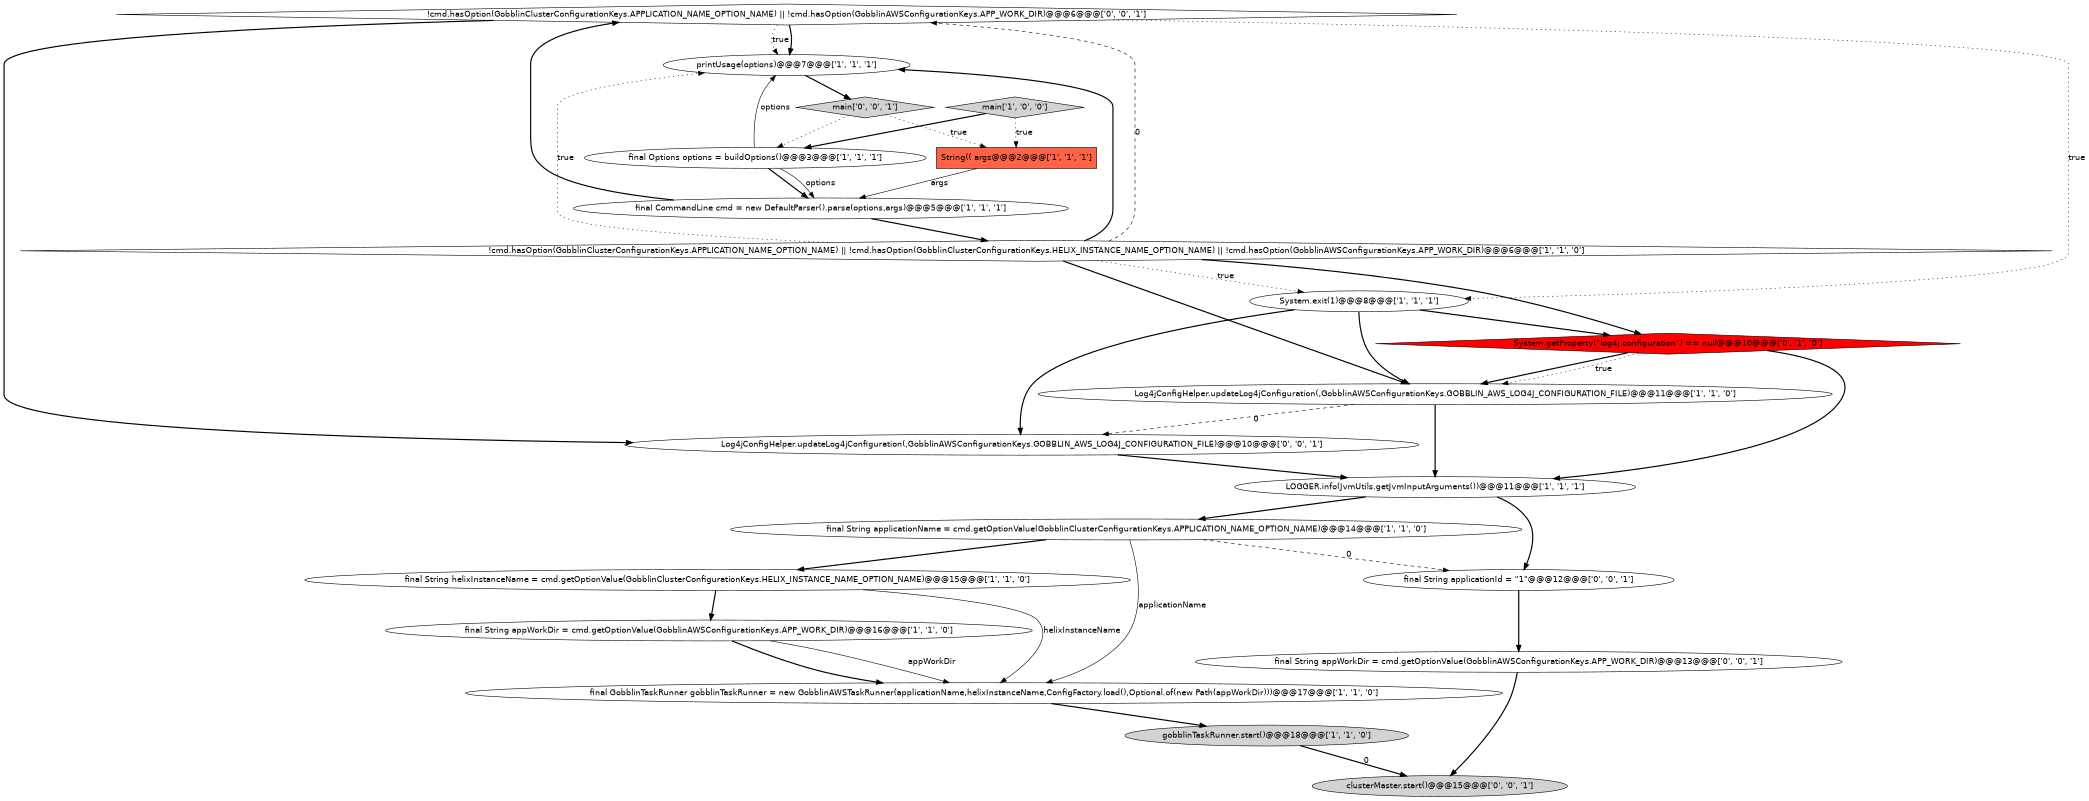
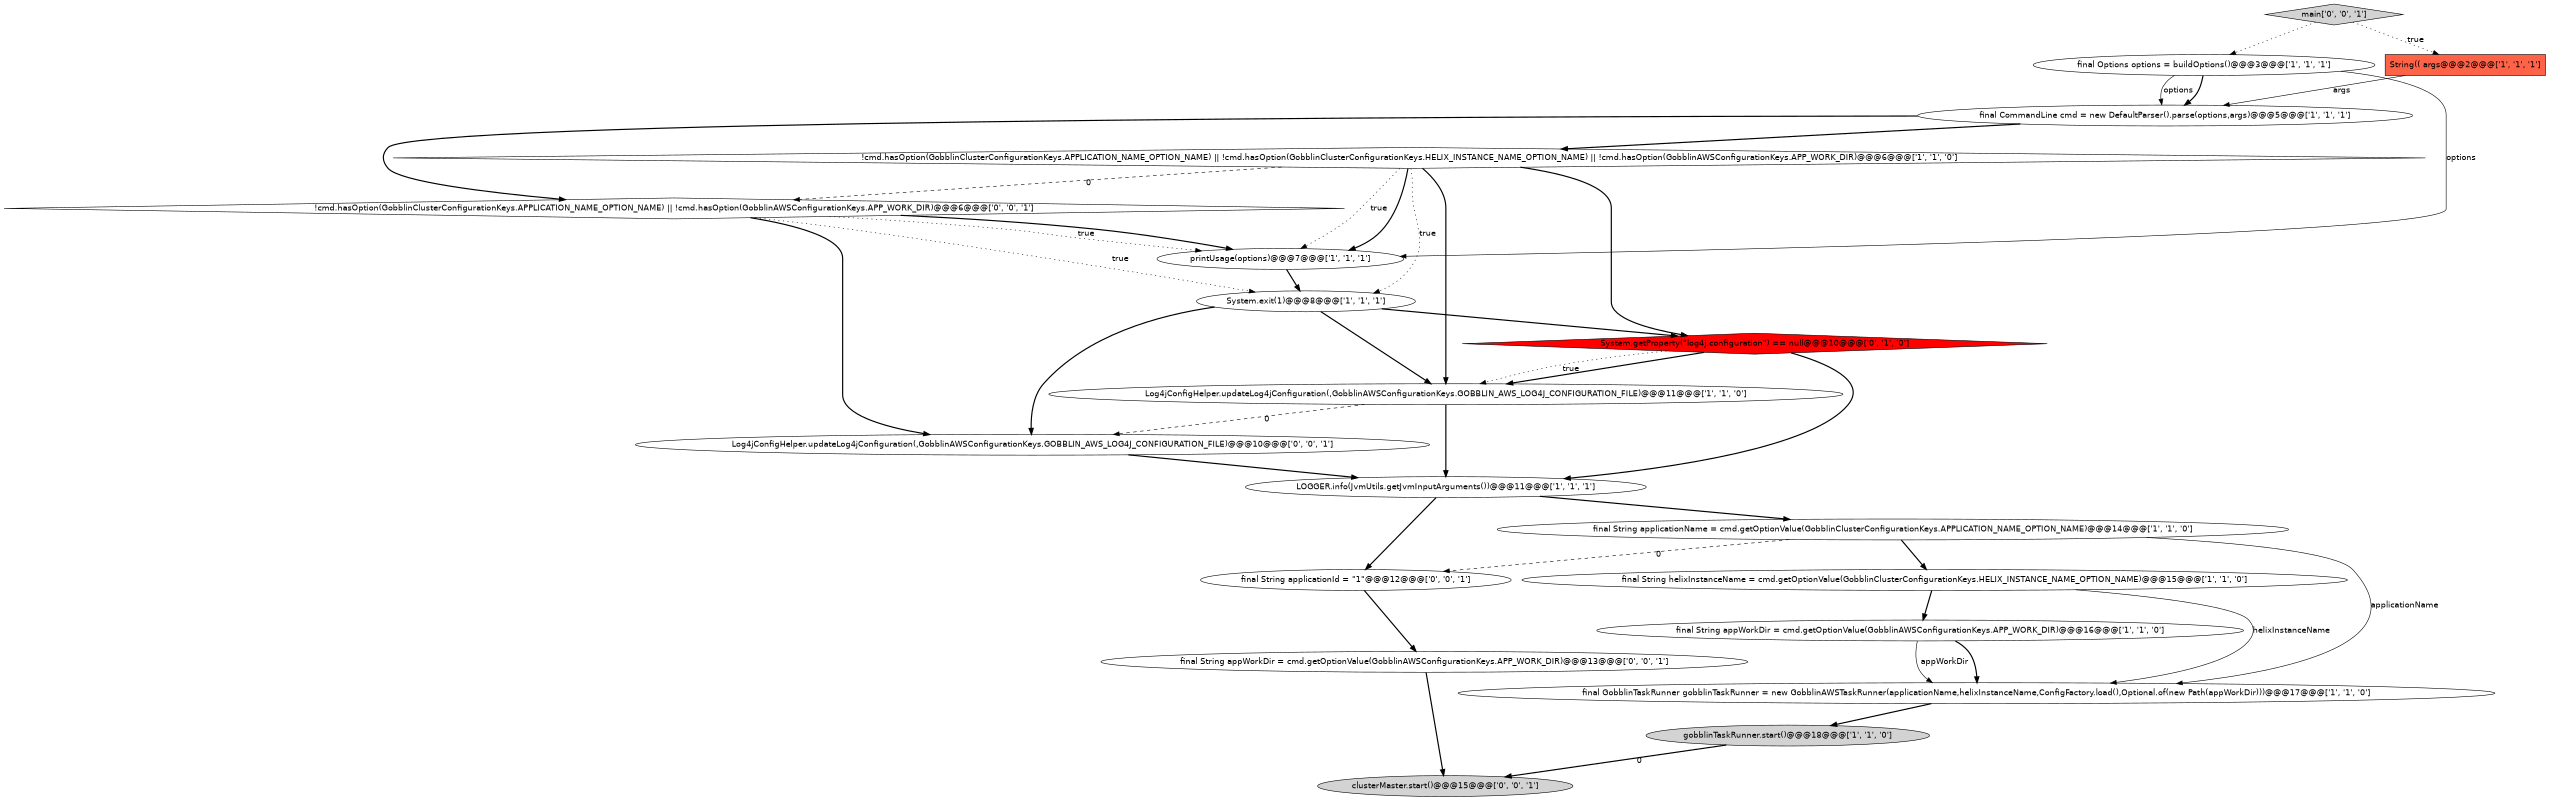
(825, 86) -> (1292, 278)
(1015, 107) -> none
